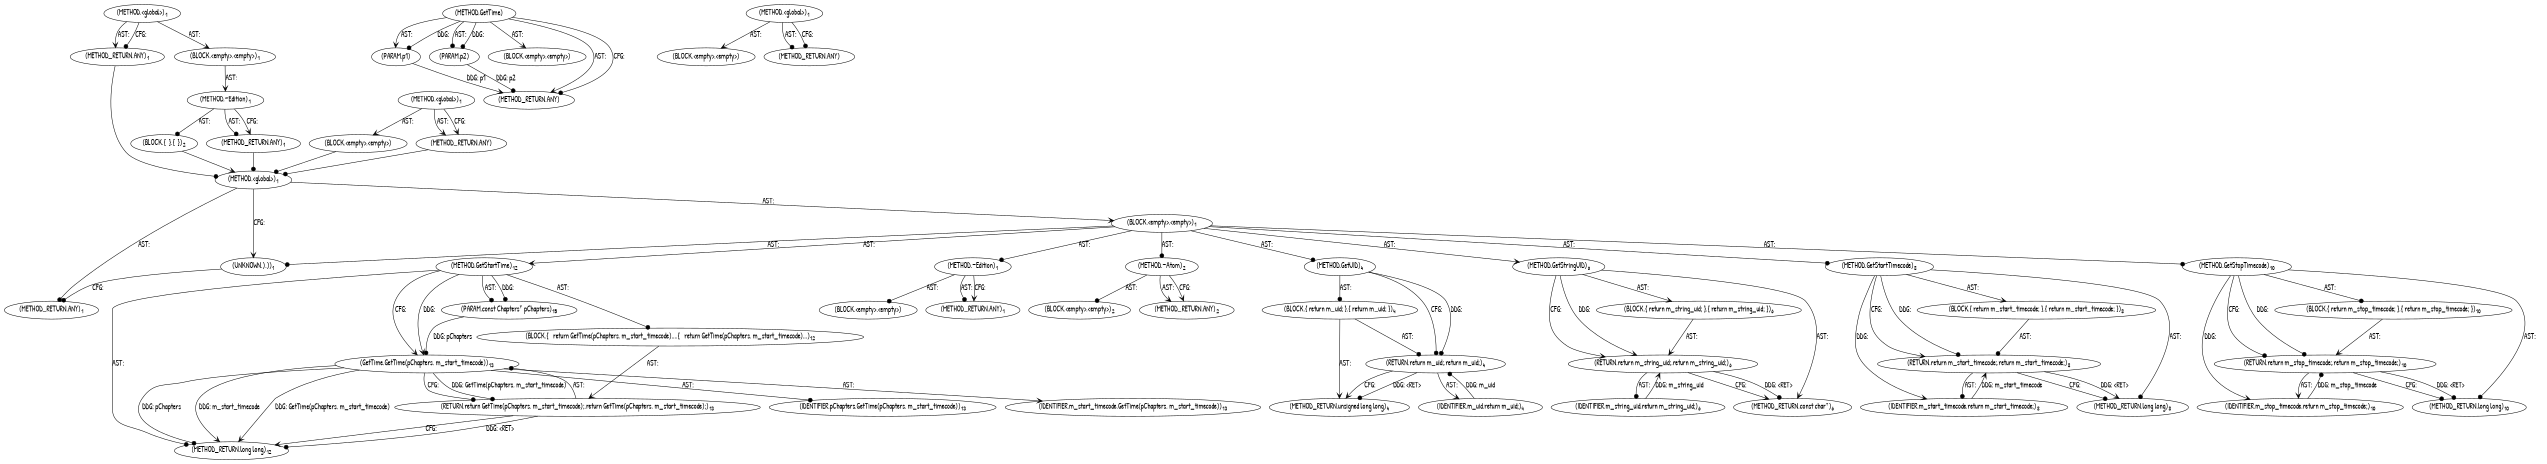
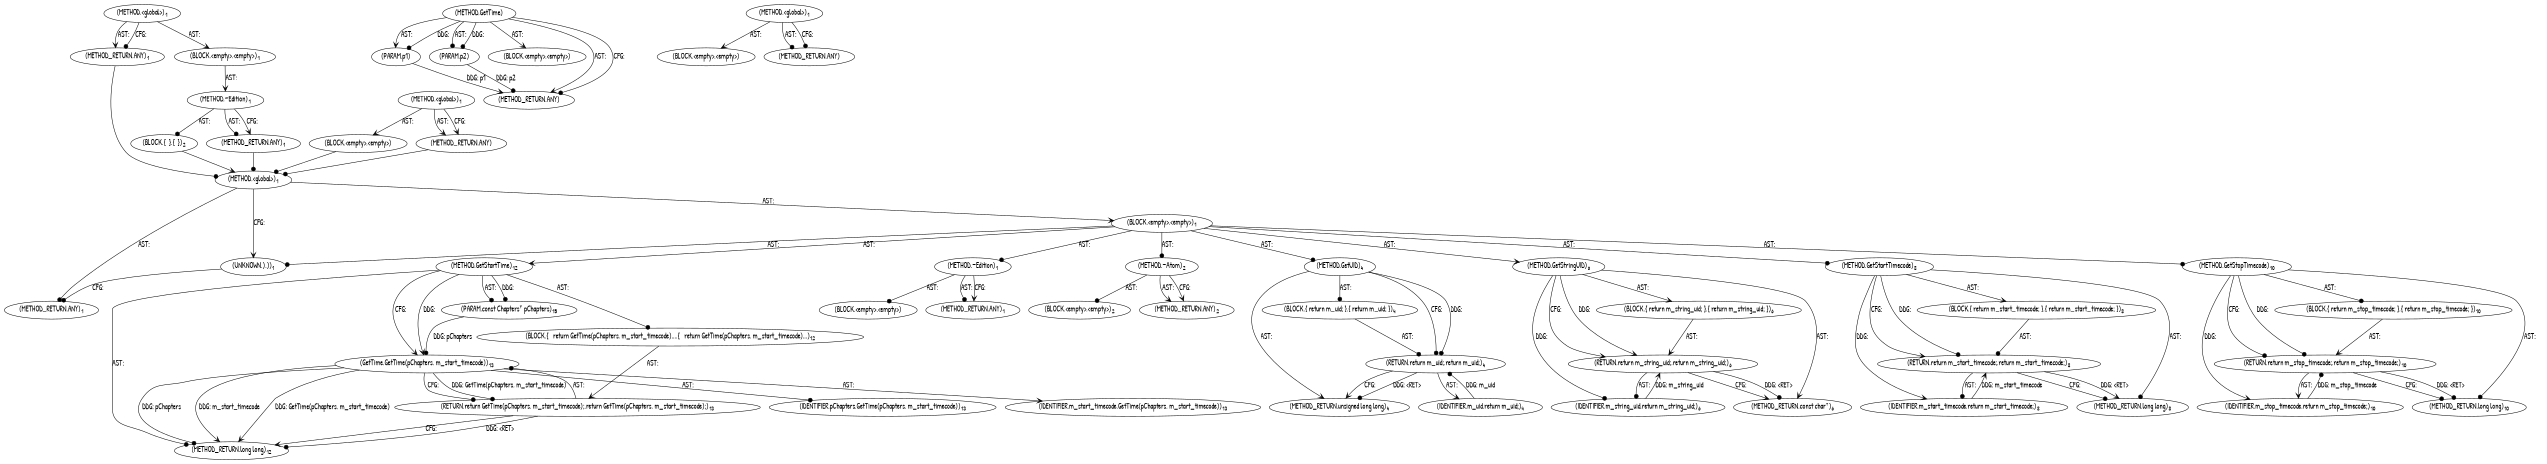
none -> (1539, 351)
(1340, 356) -> (1254, 332)
